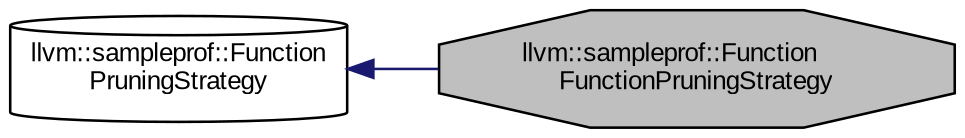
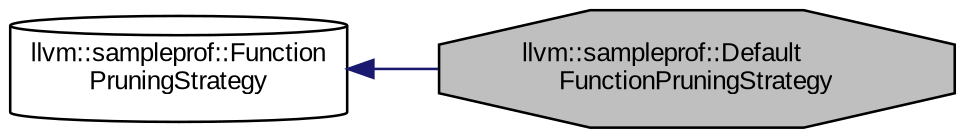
(697, 69) -> (697, 69)
